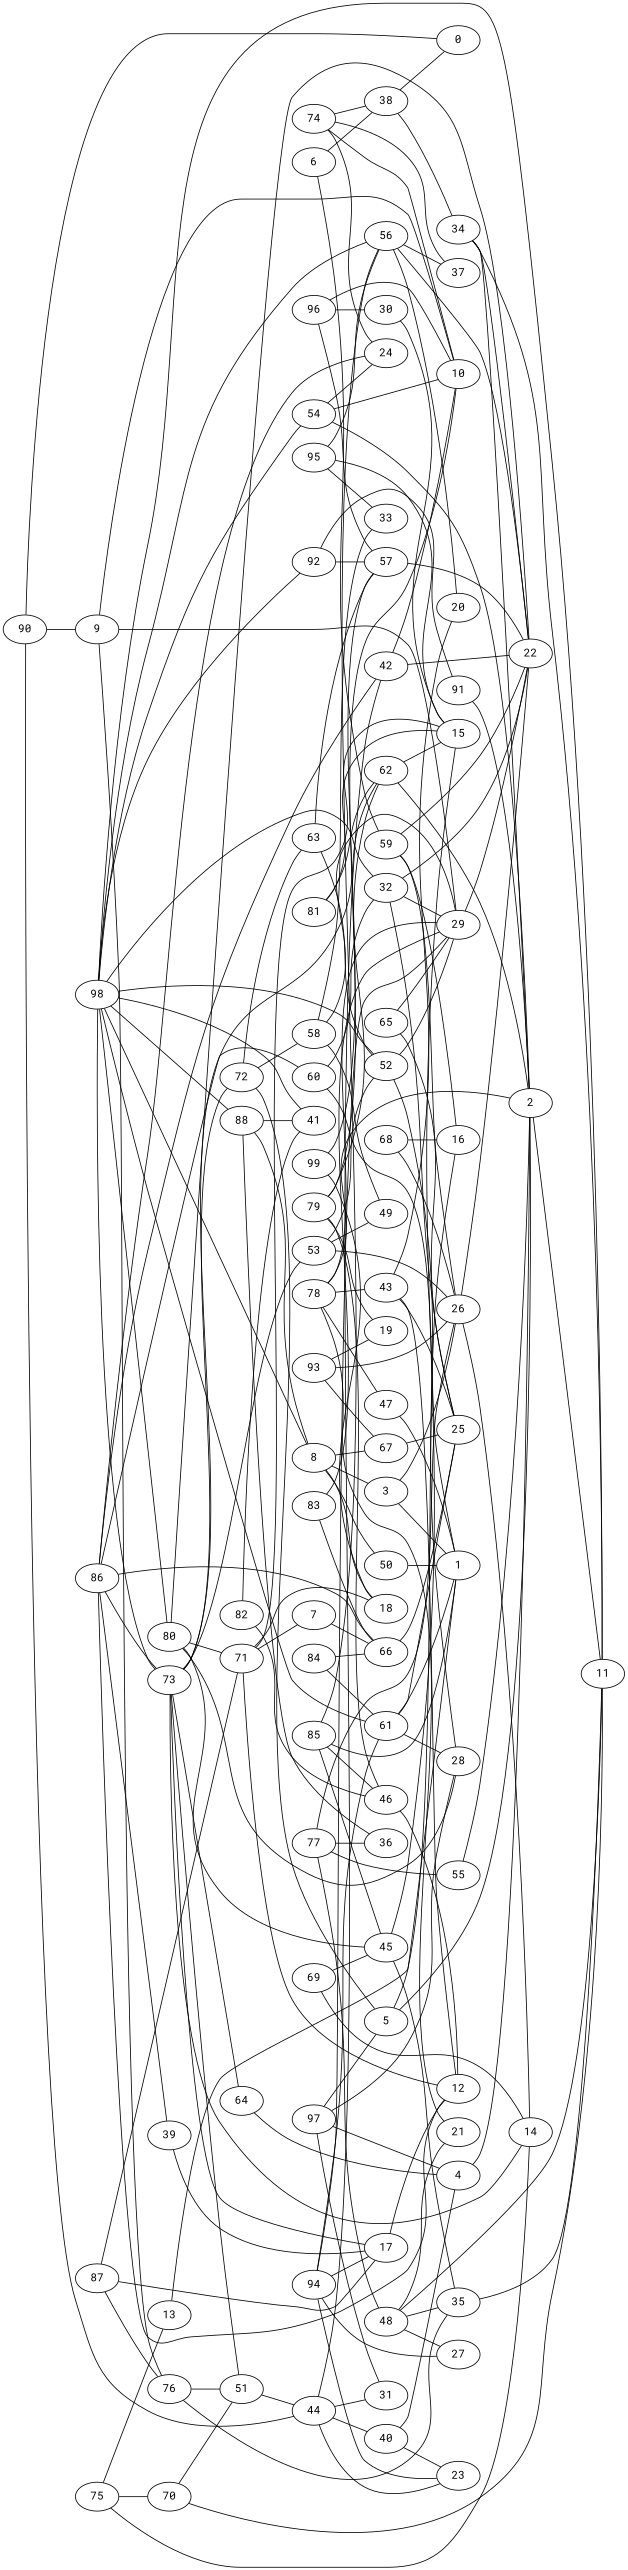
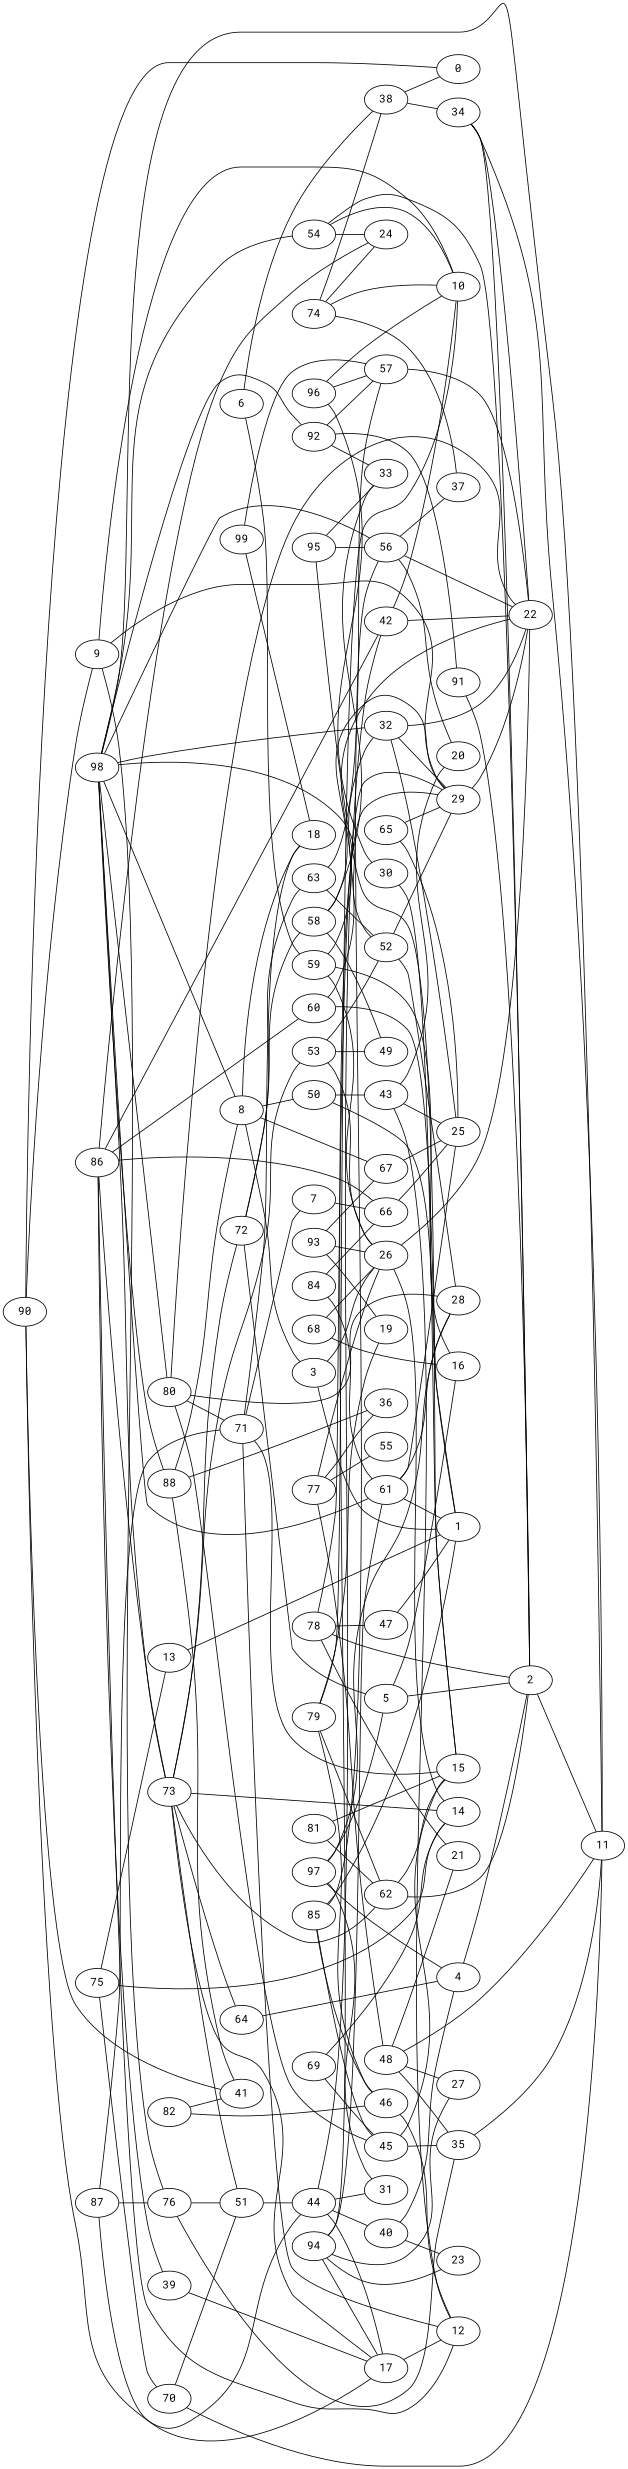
none -> (358, 459)
(224, 1032) -> (46, 1817)
(350, 1291) -> (350, 1095)
(511, 1491) -> none
(314, 1506) -> none
(364, 2487) -> (359, 2274)
